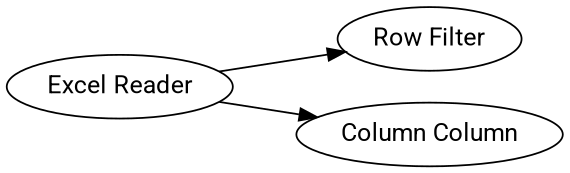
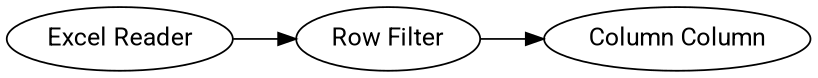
(259, 108) -> (503, 39)
